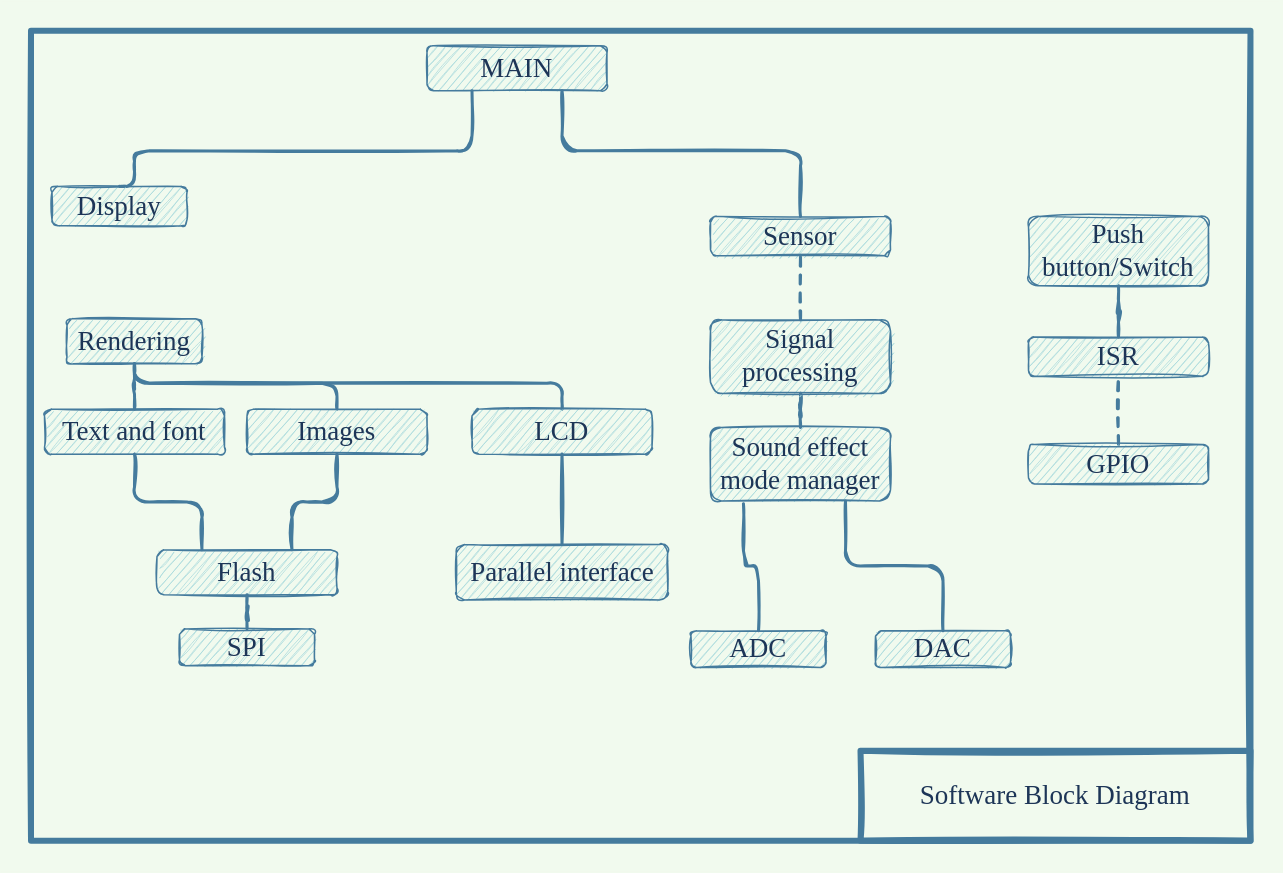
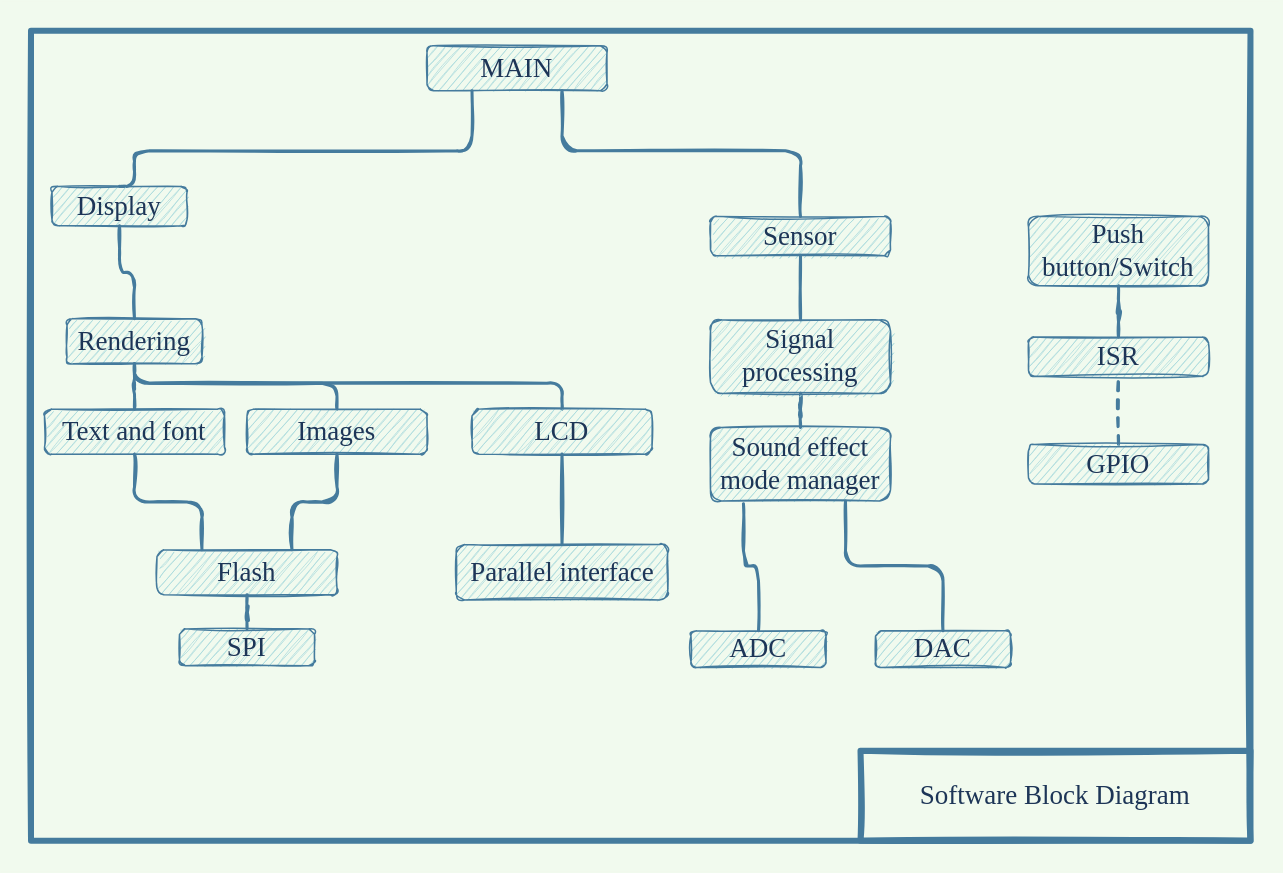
none -> (126, 272)
(800, 306) -> (800, 306)
